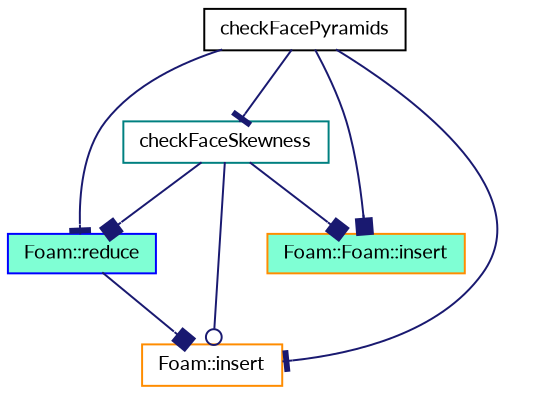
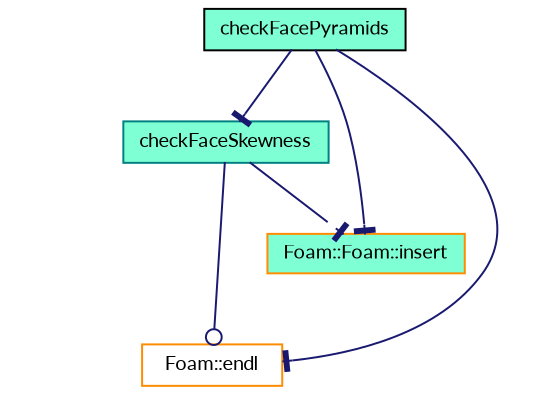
(305, 30) -> (305, 30)
(350, 134) -> (350, 134)
(226, 142) -> (226, 142)
(289, 192) -> (289, 192)
(82, 254) -> none
(212, 365) -> (212, 365)
